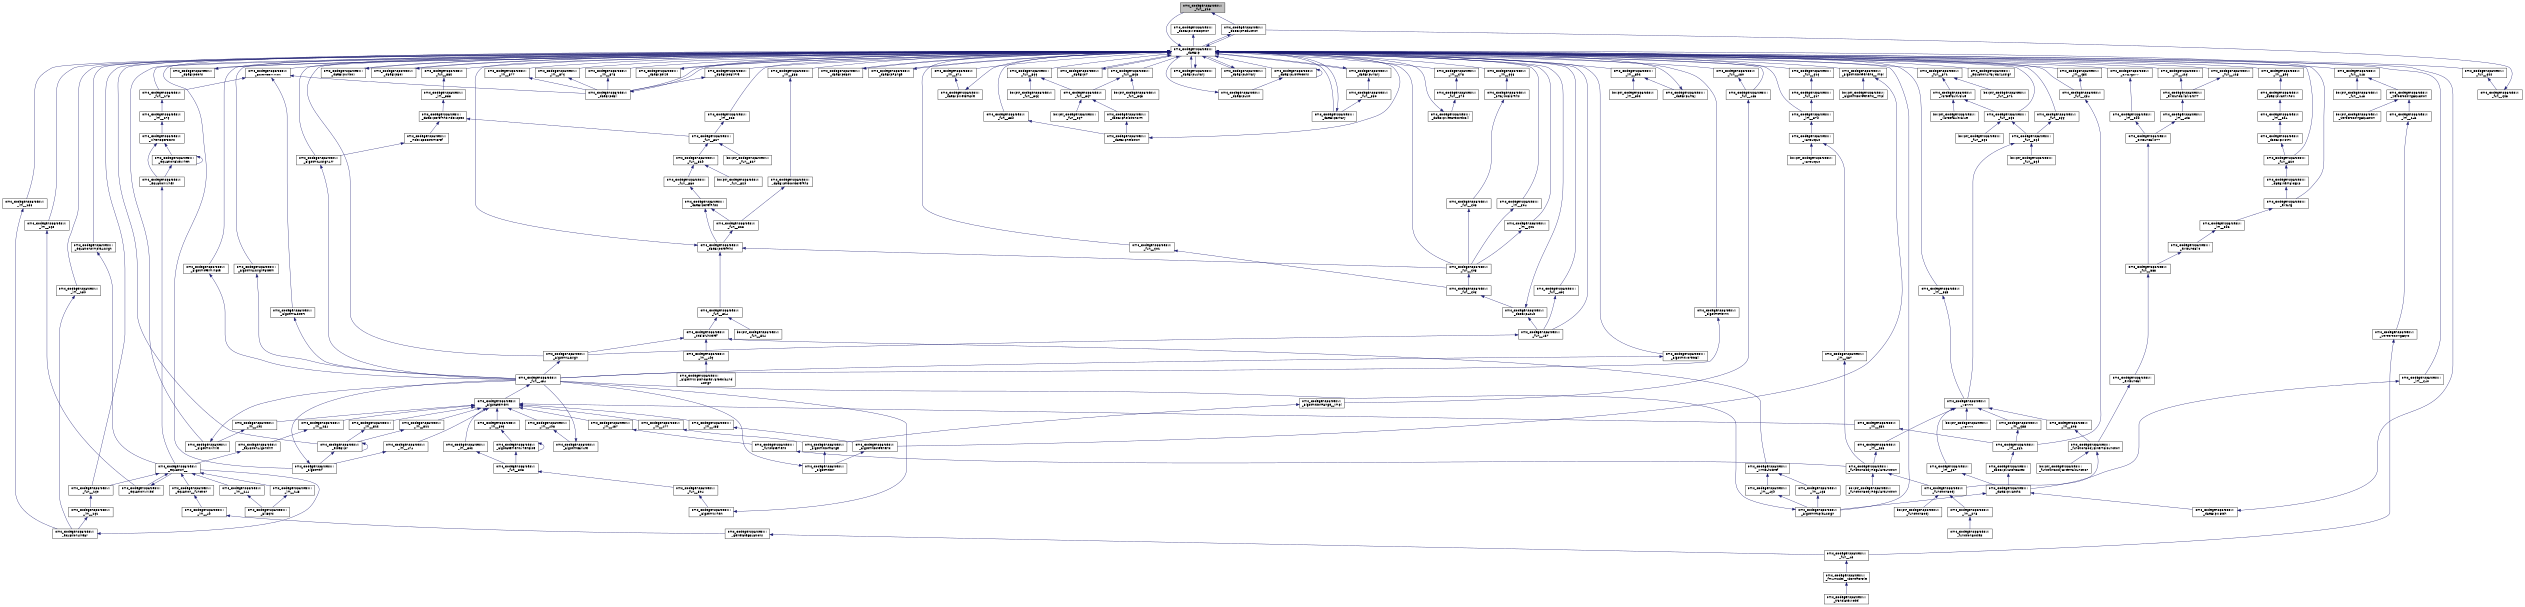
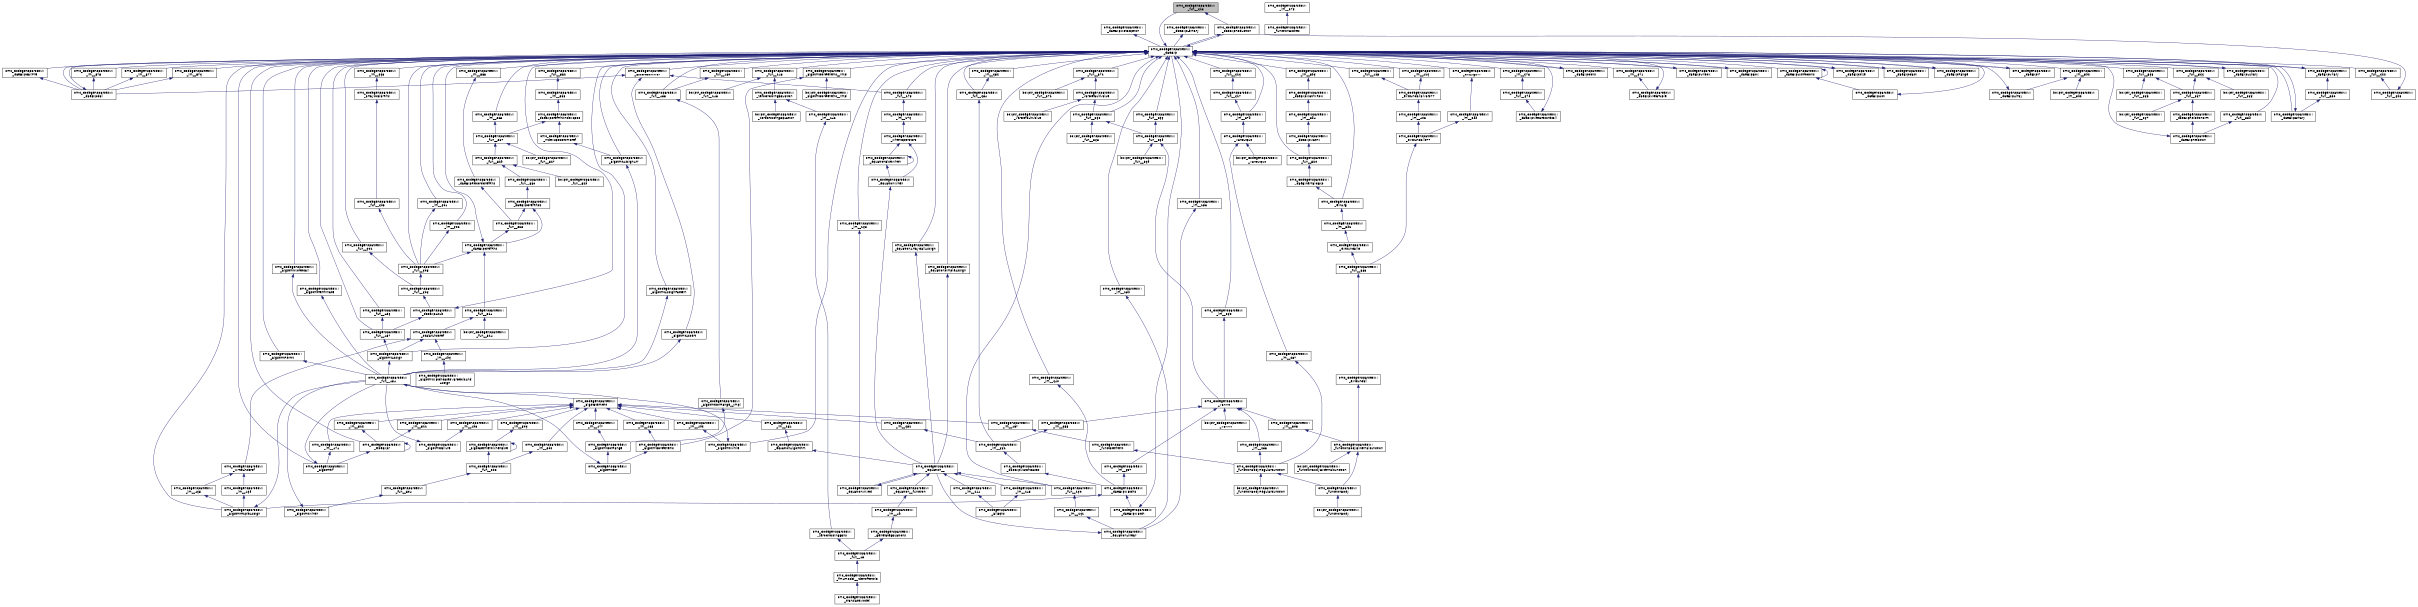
(1218, 63) -> none
none -> (925, 359)
(1958, 502) -> none
